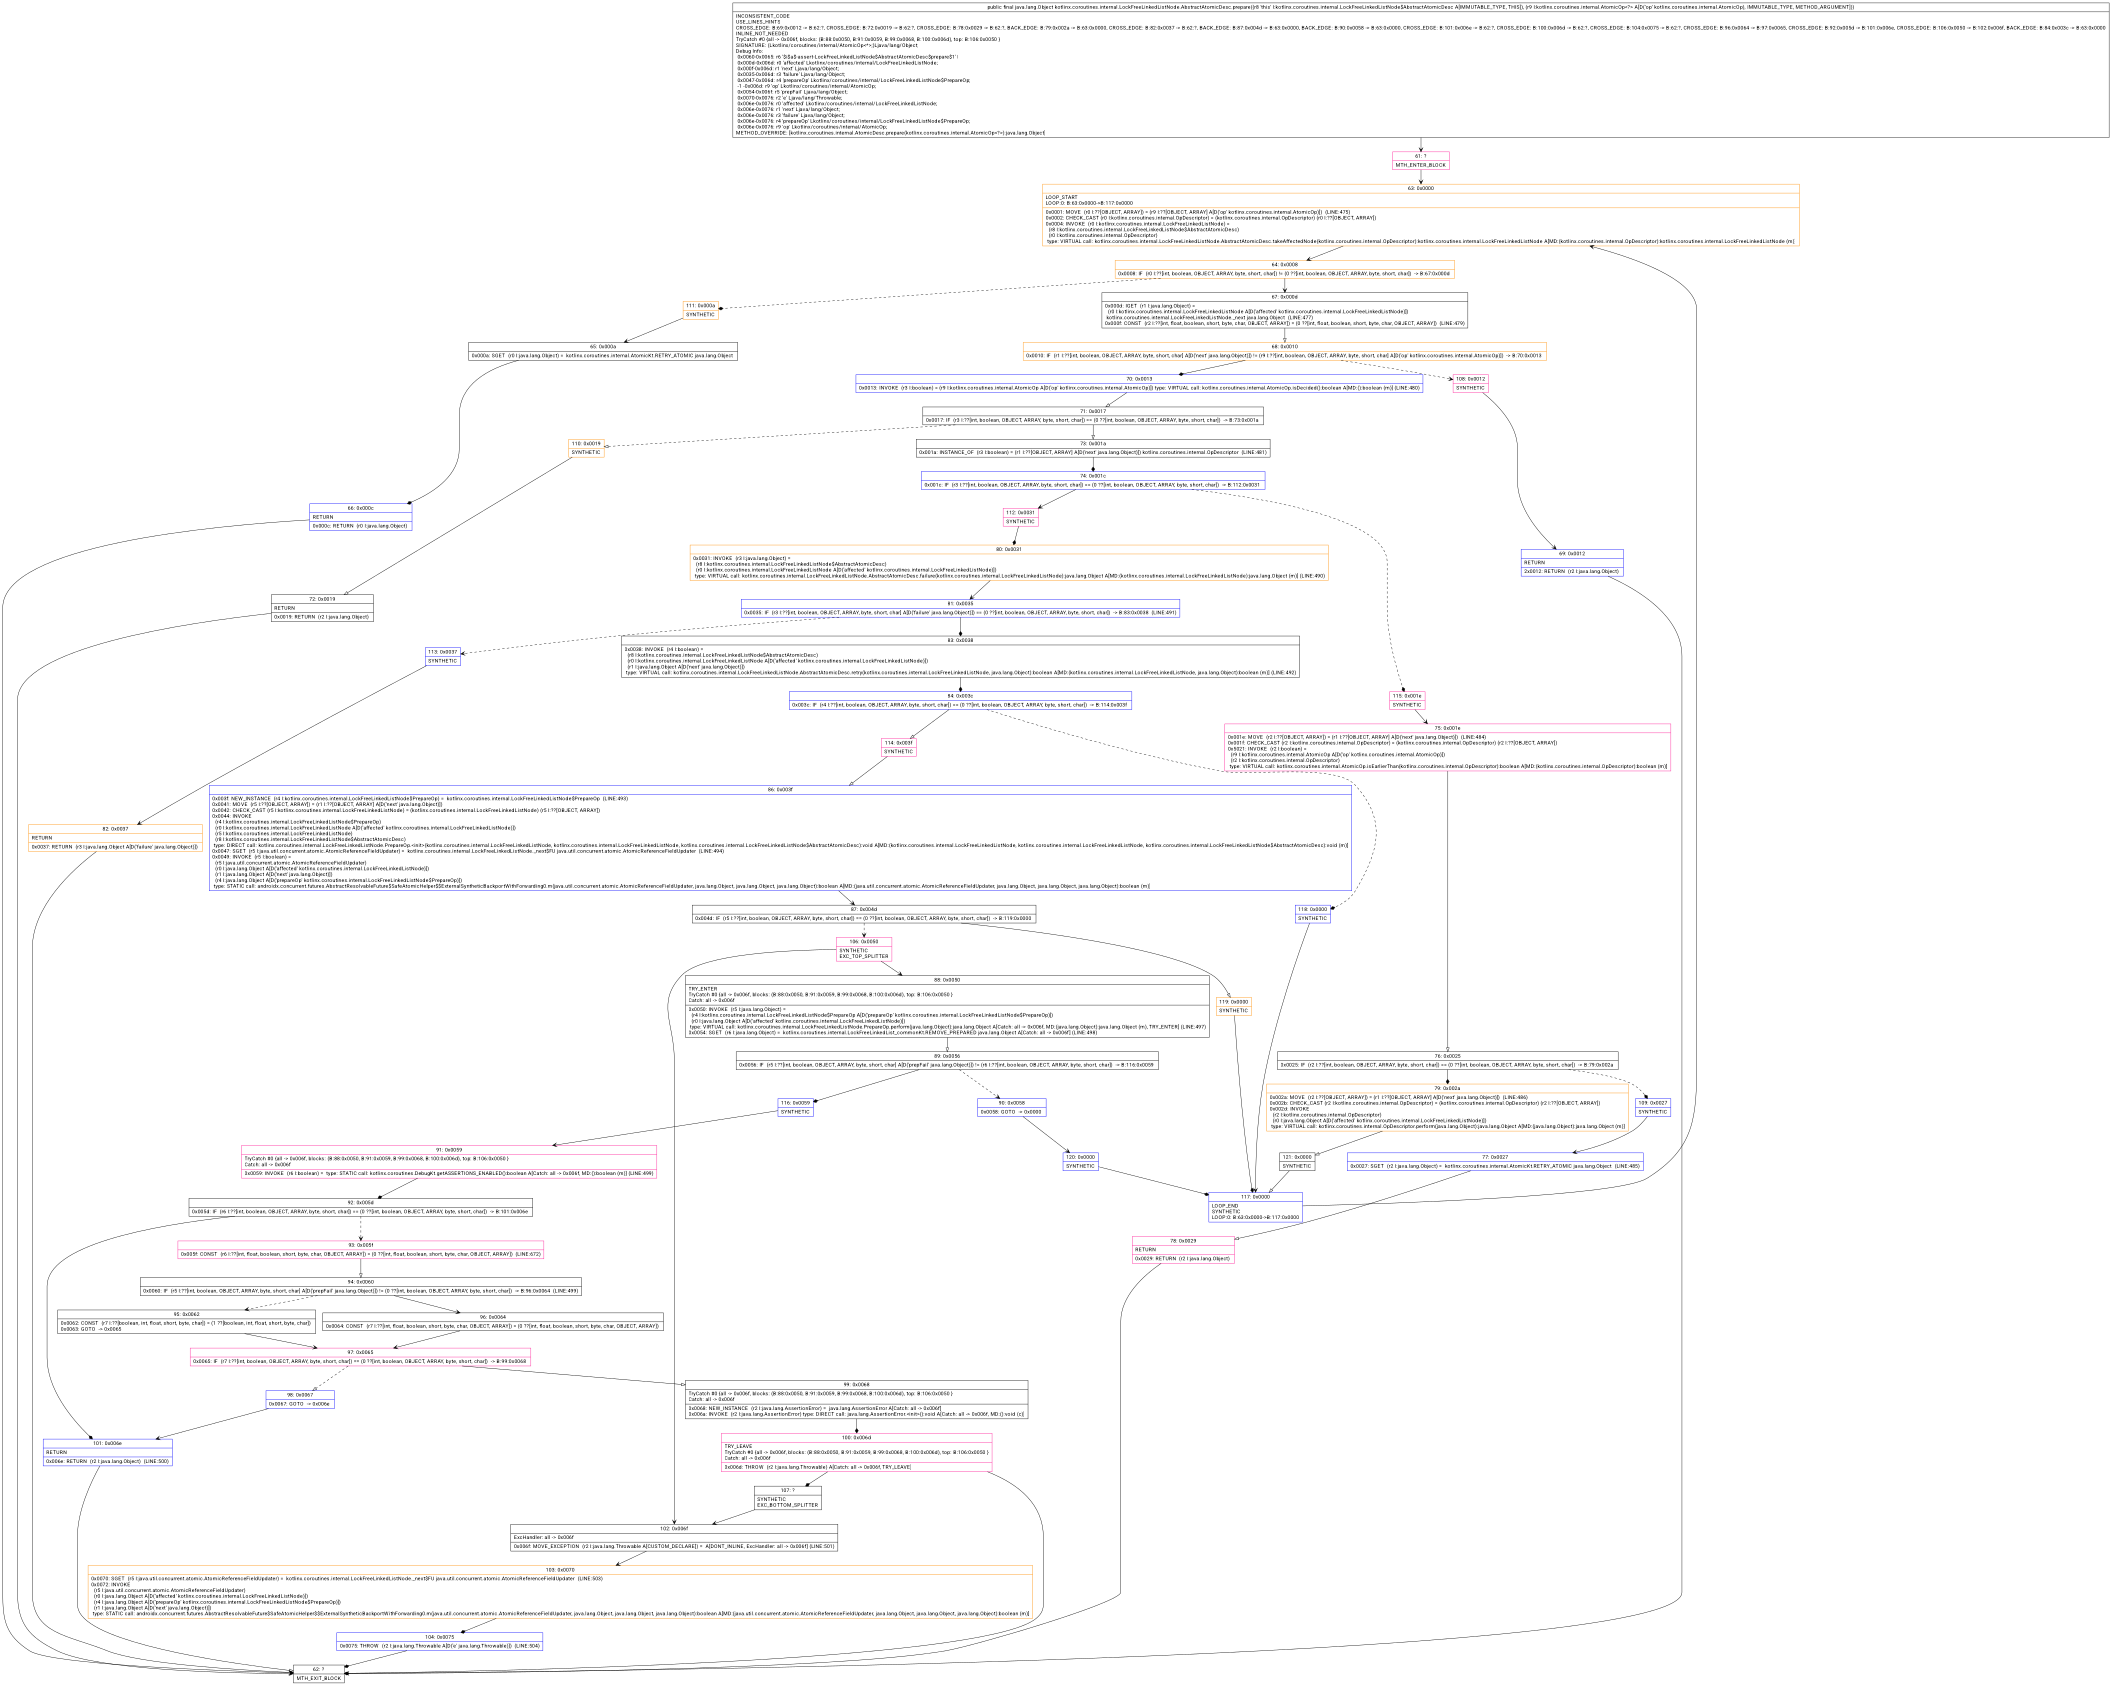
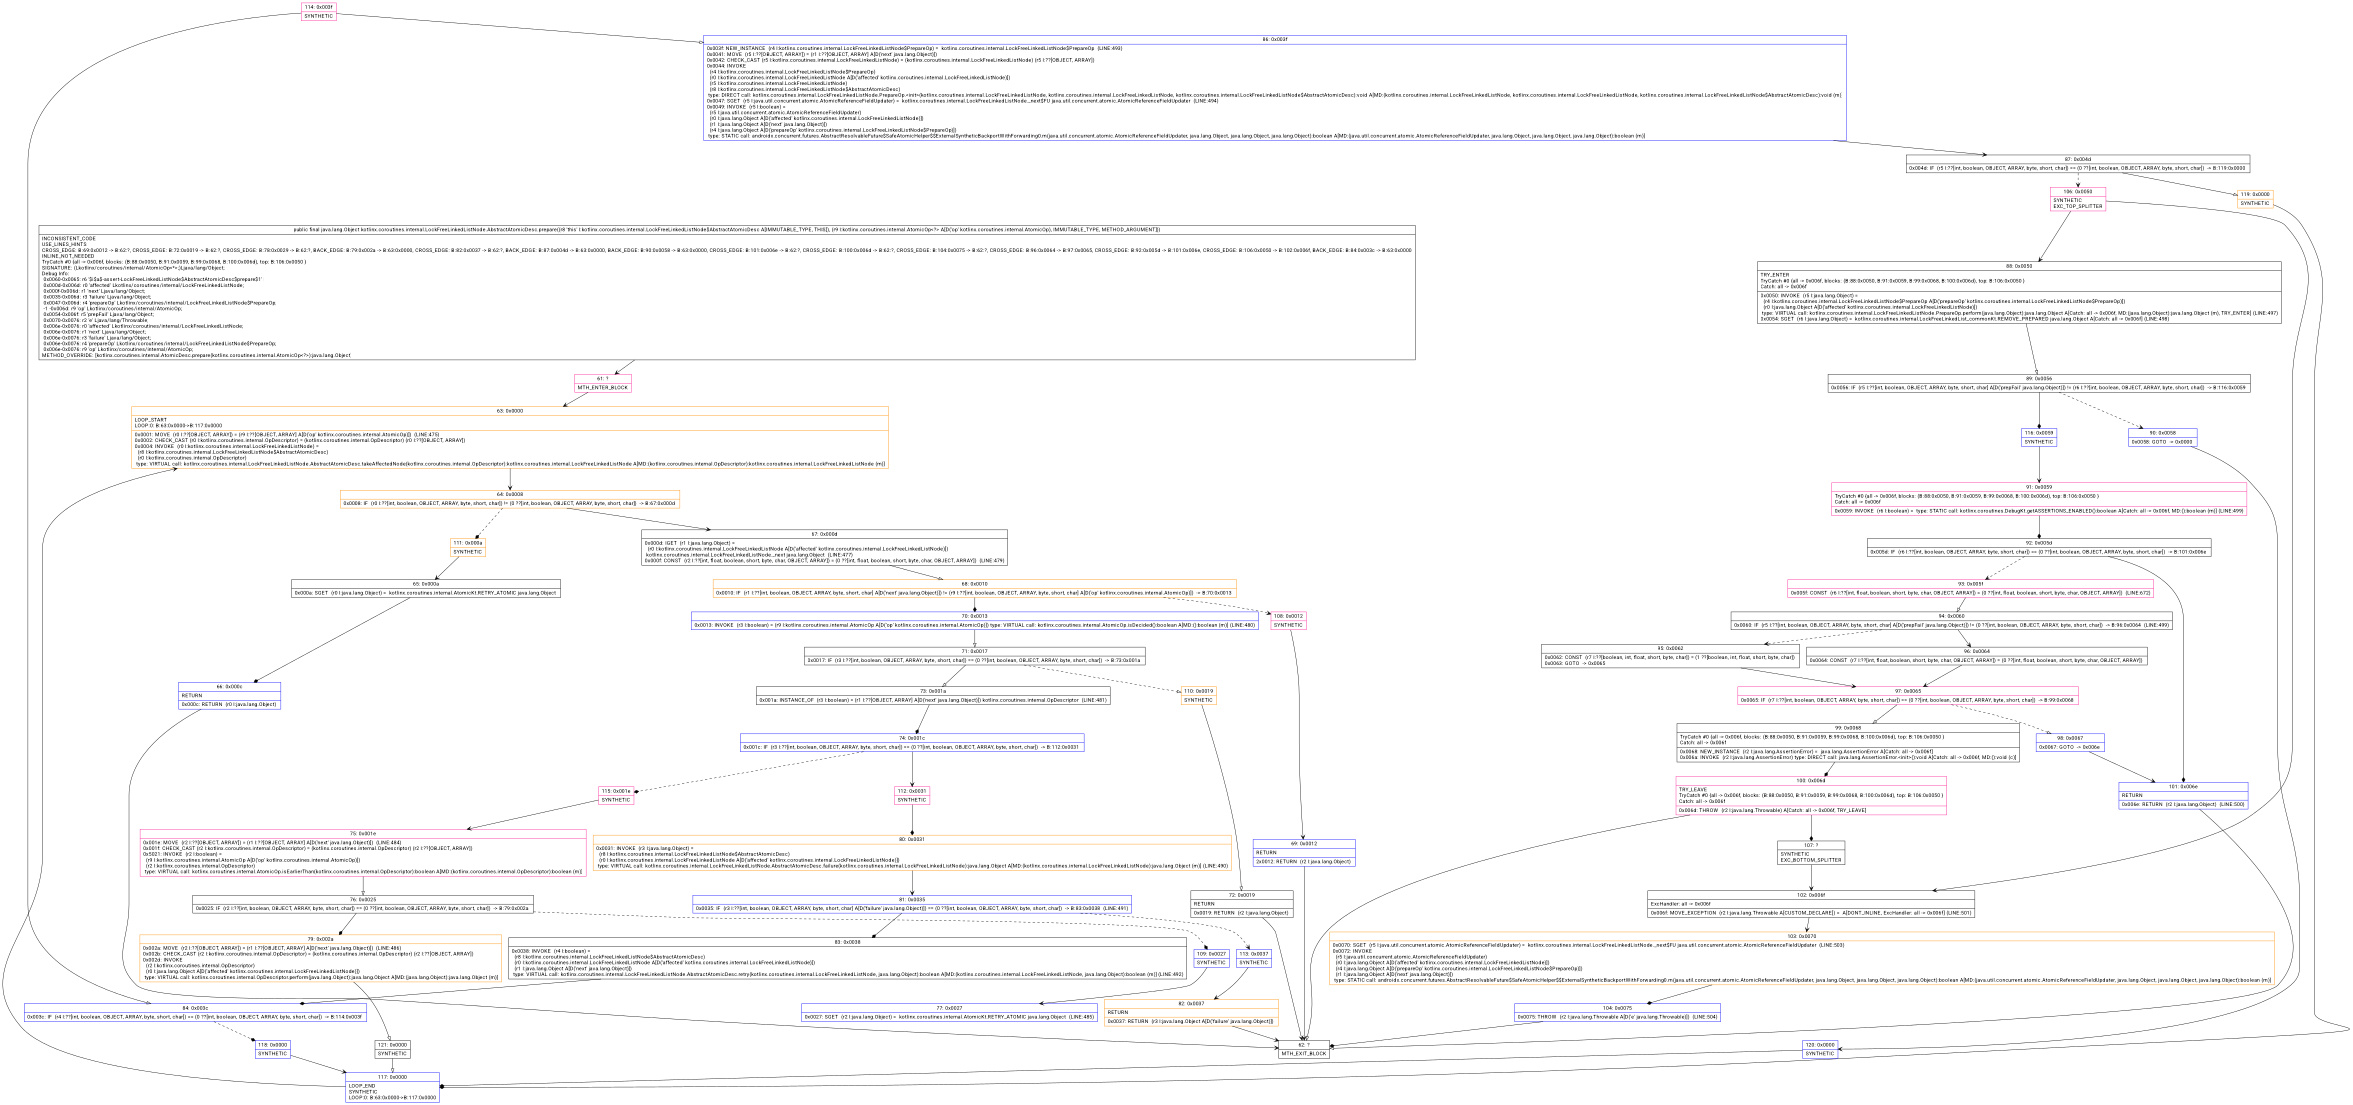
(931, 723) -> (28, 447)
(1183, 1250) -> none
